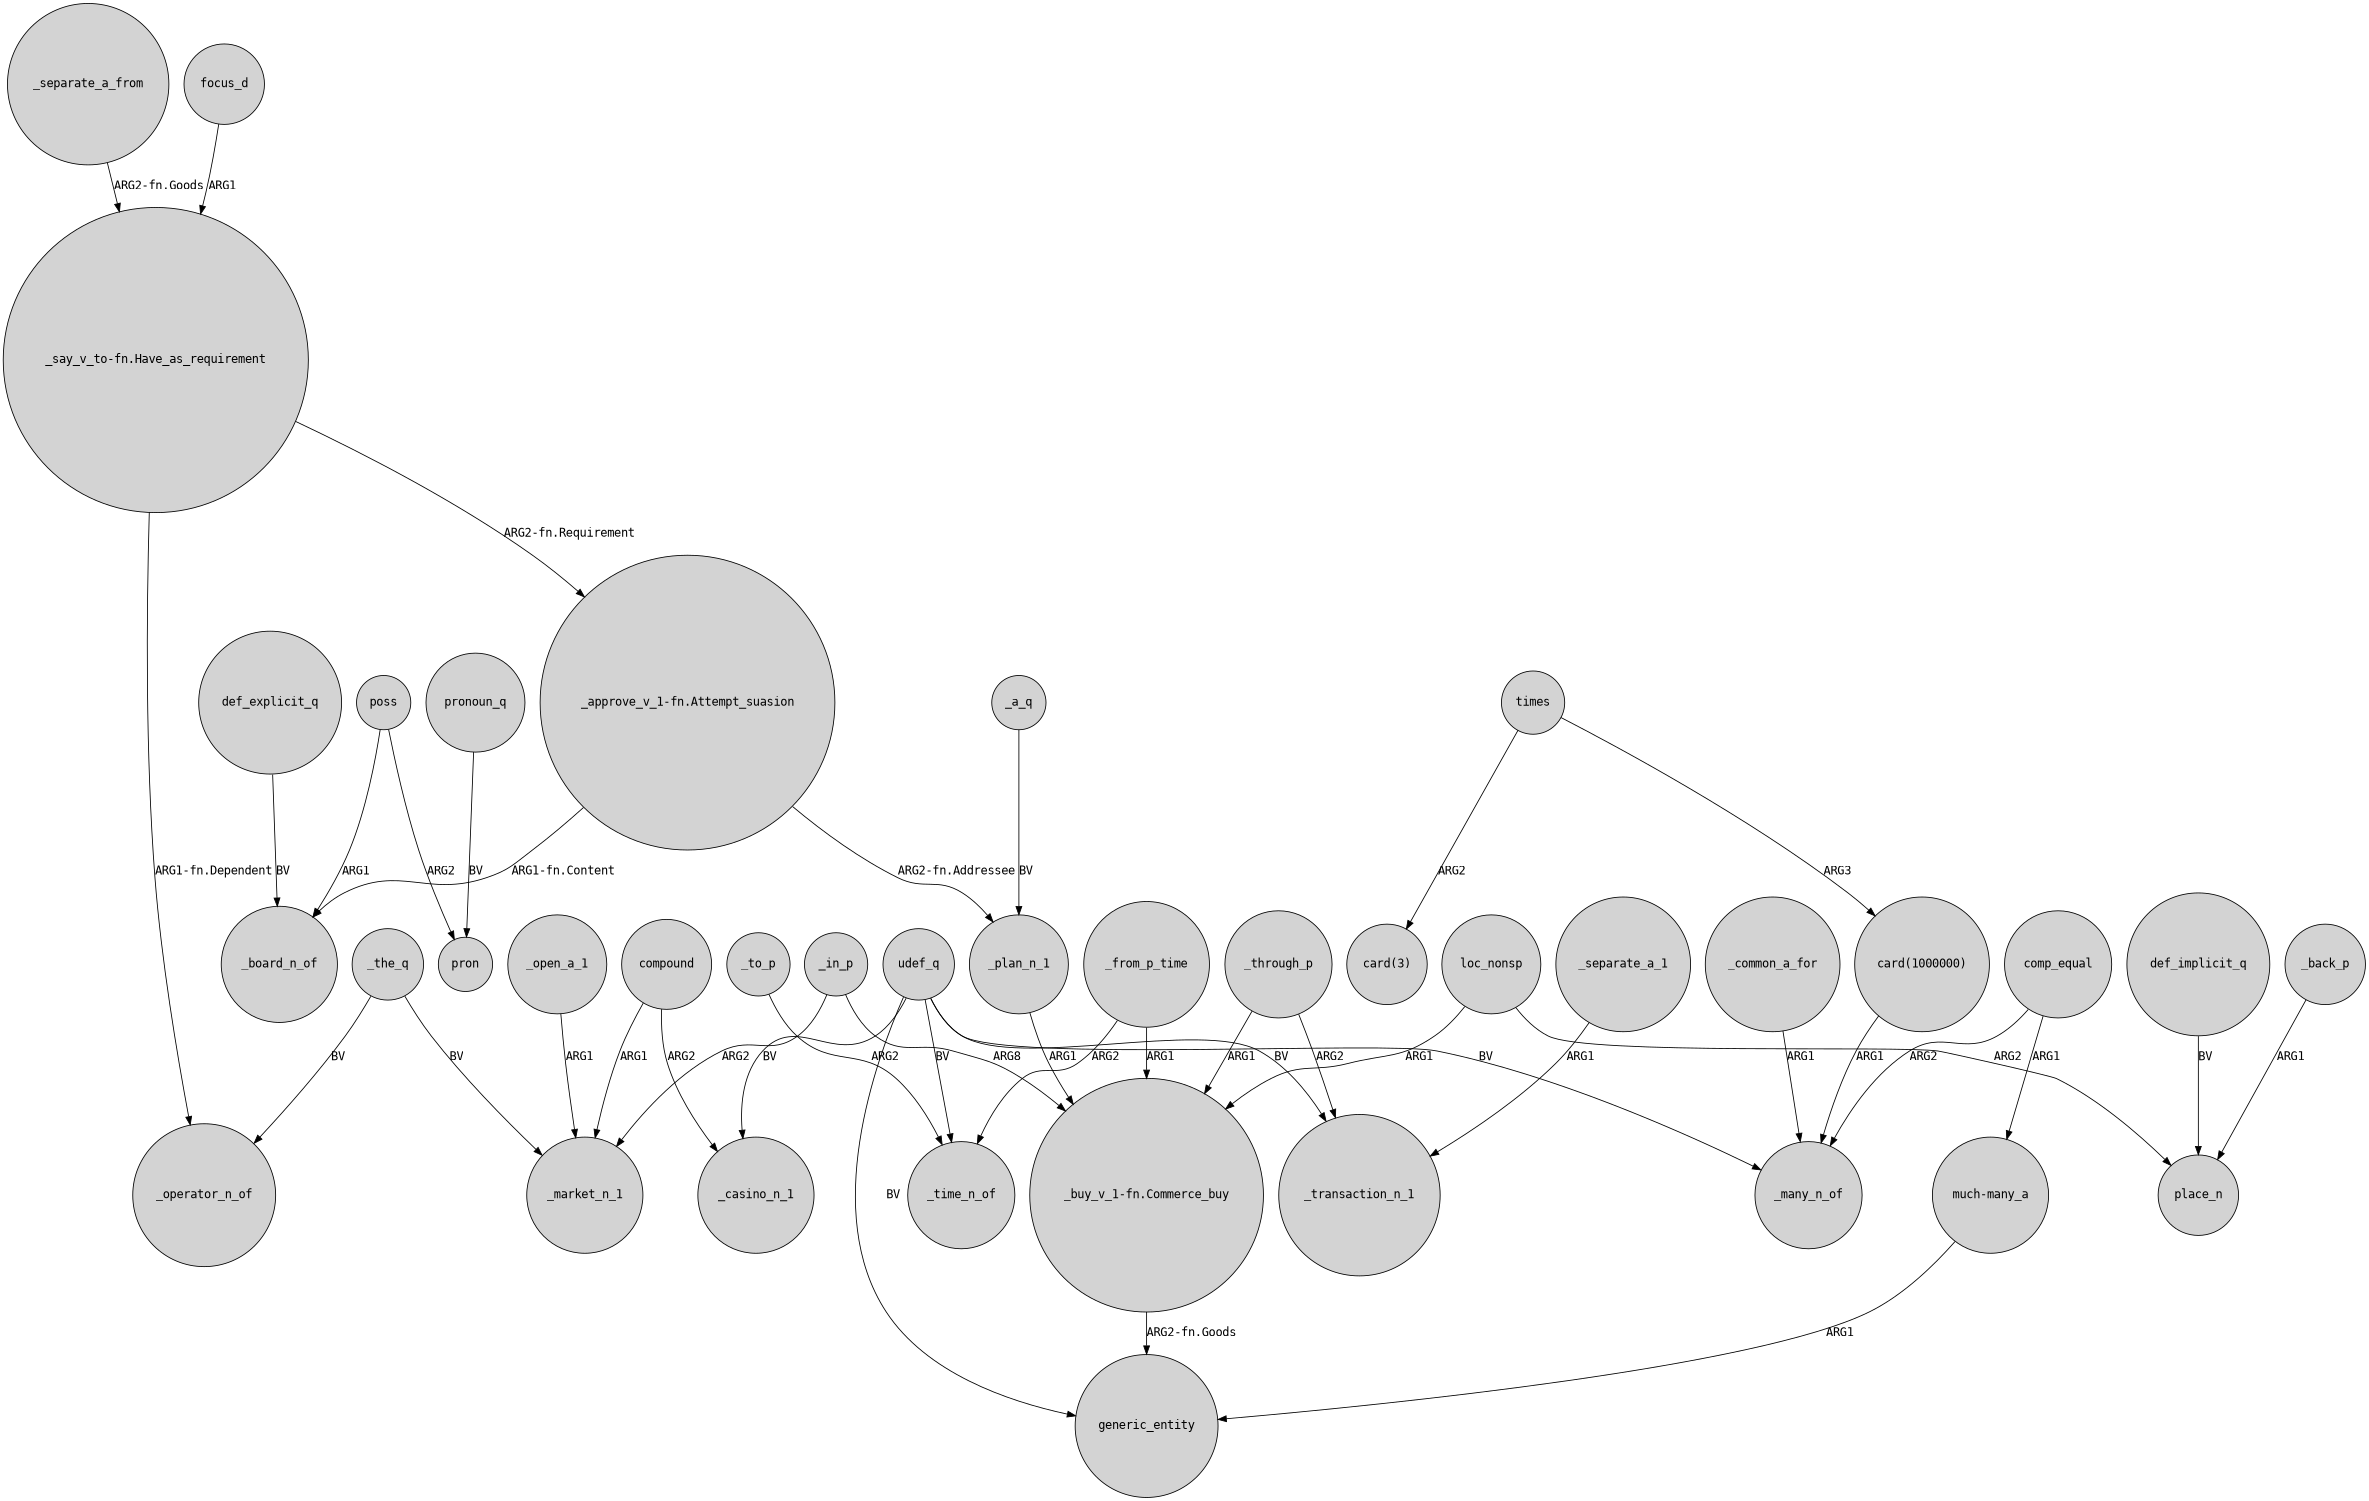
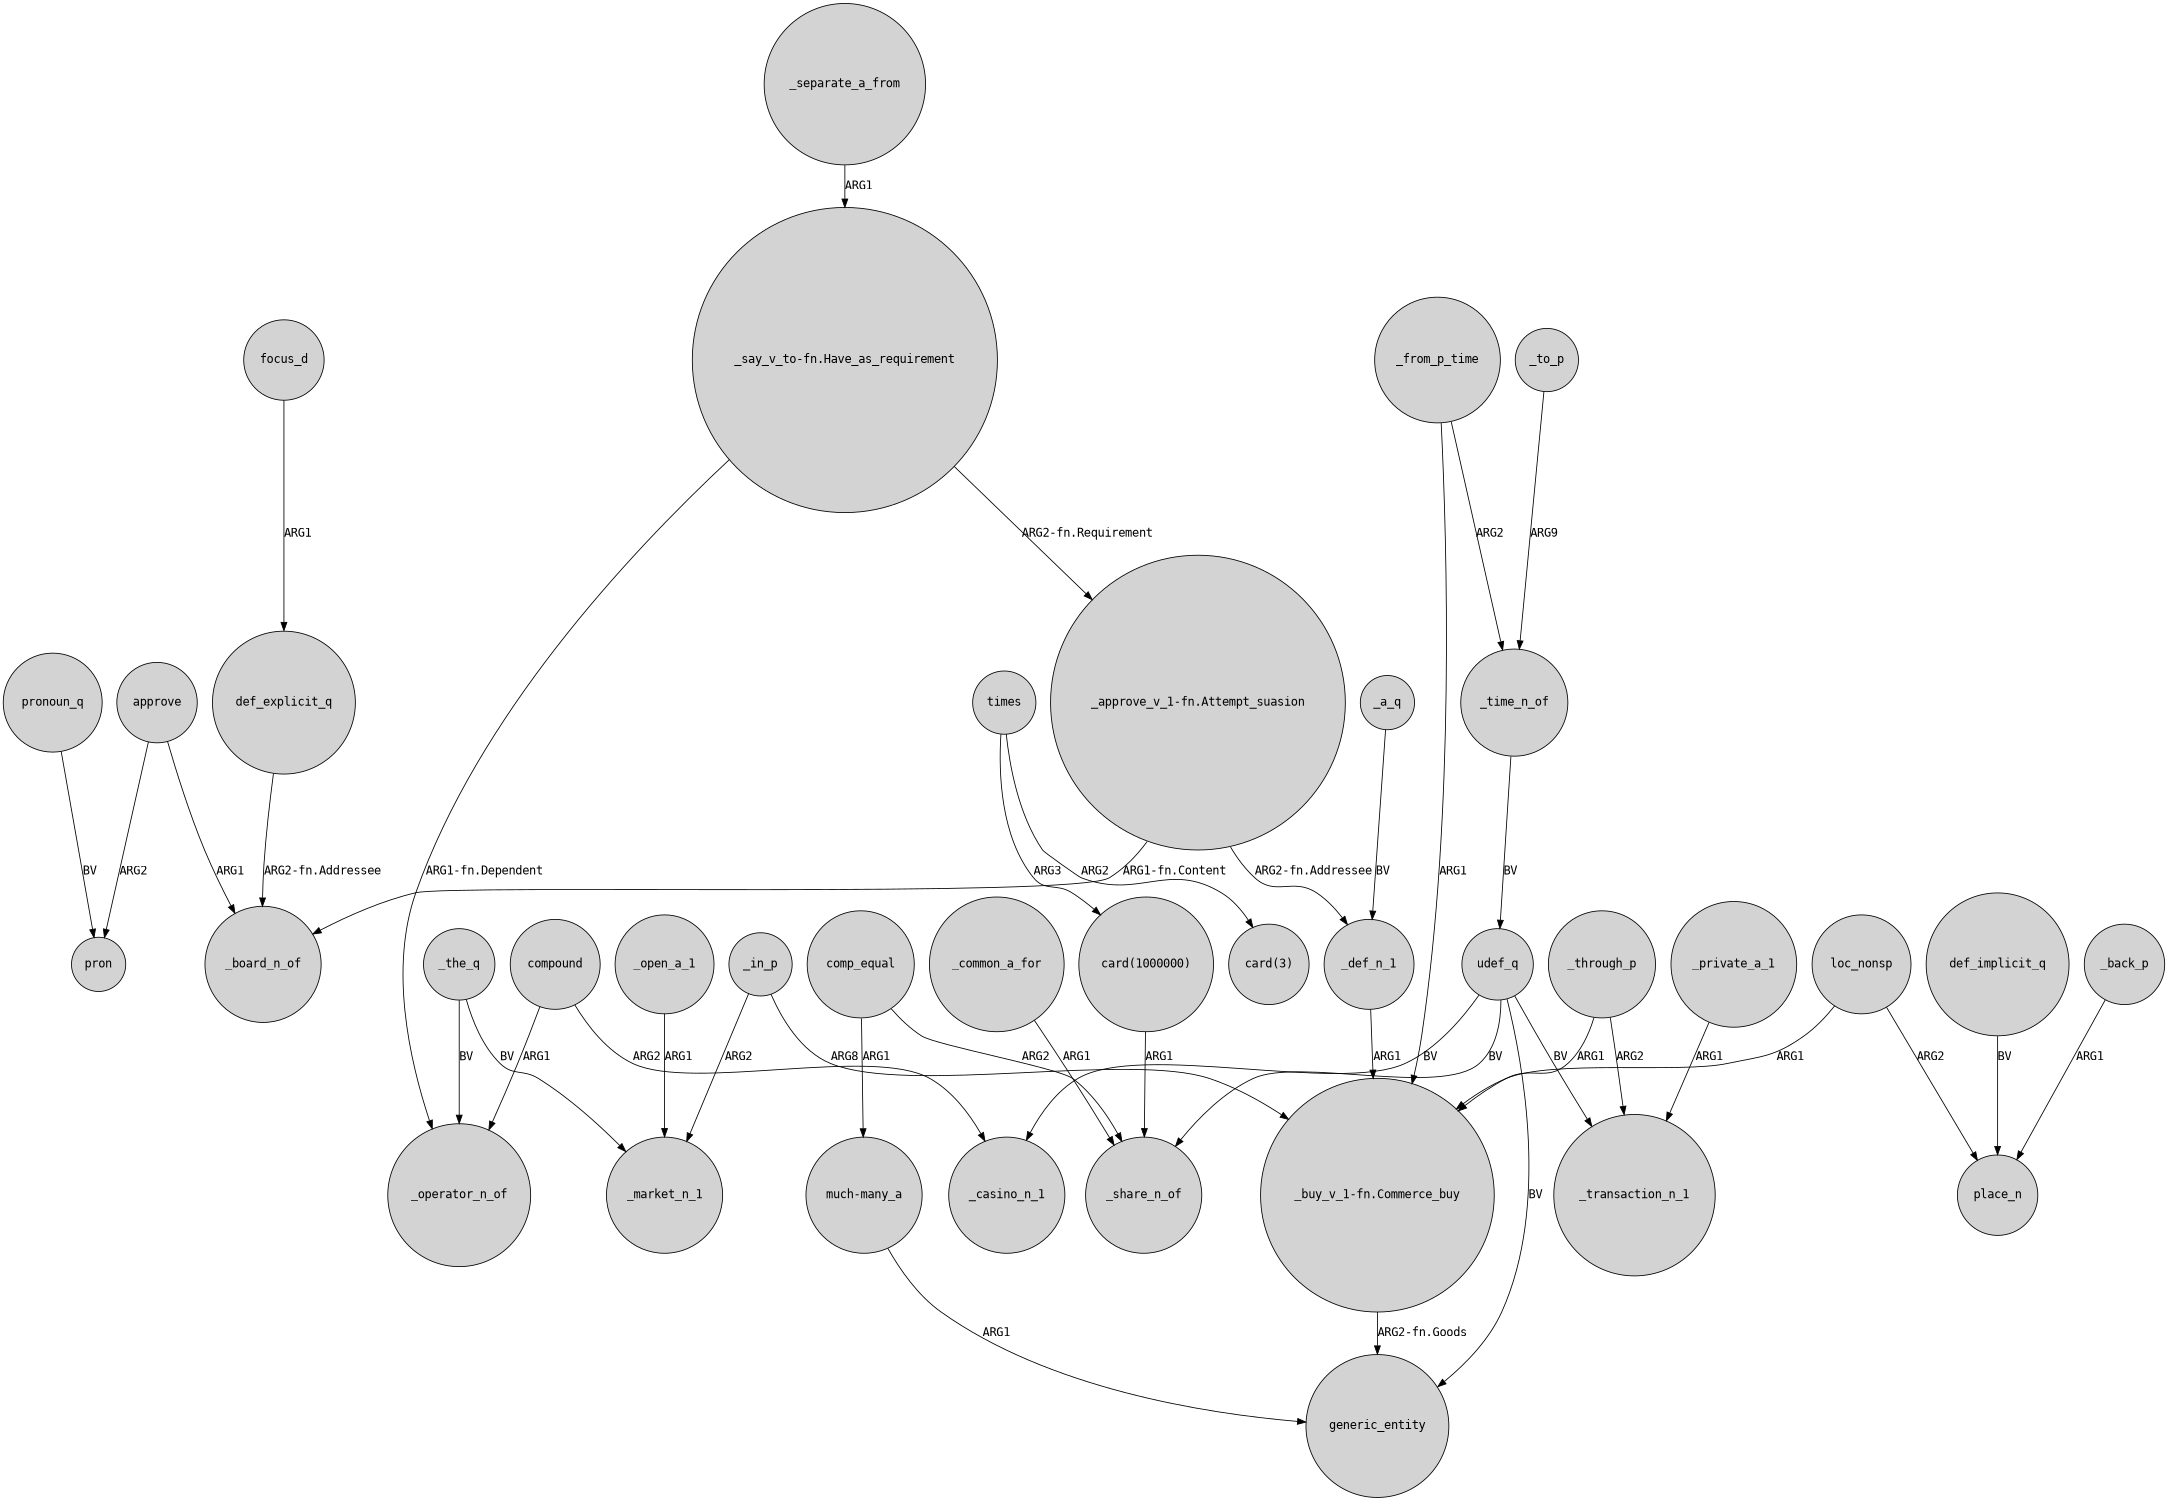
(212, 165) -> (284, 511)
(159, 186) -> (859, 186)
(384, 703) -> (157, 703)
(283, 872) -> (323, 872)
(1019, 964) -> (1369, 964)
(1623, 964) -> (1734, 964)
(885, 1057) -> (1544, 534)
(615, 1064) -> (517, 1065)
(938, 1067) -> (1506, 838)
(1809, 1195) -> (1144, 1195)
